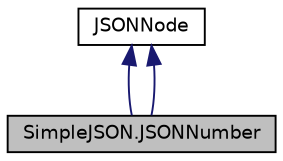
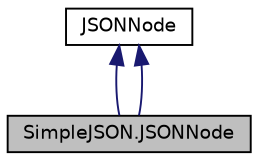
(142, 134) -> (129, 134)
